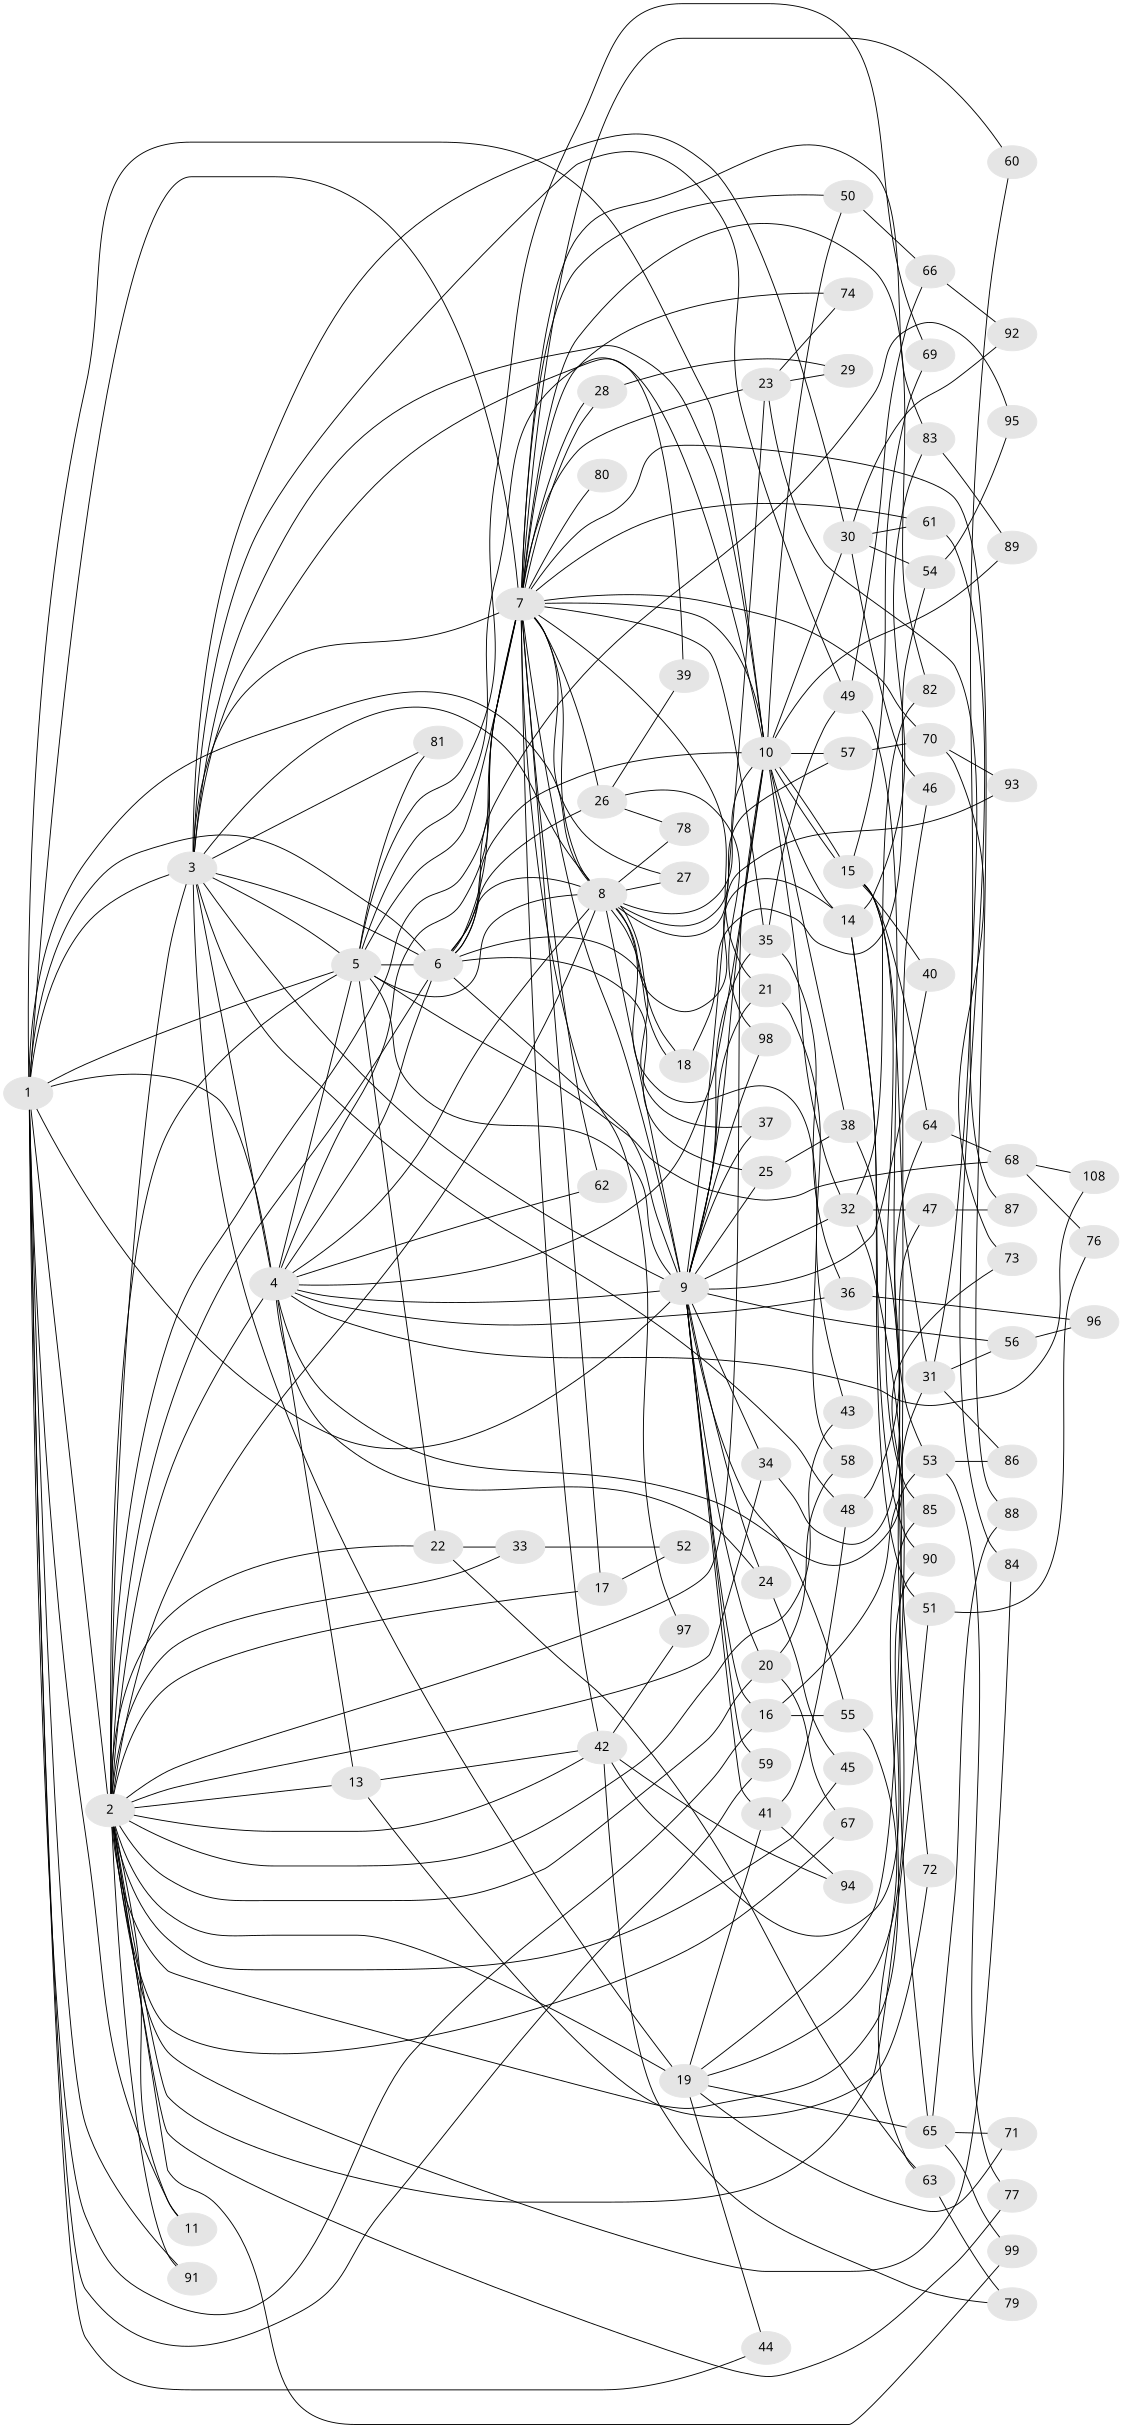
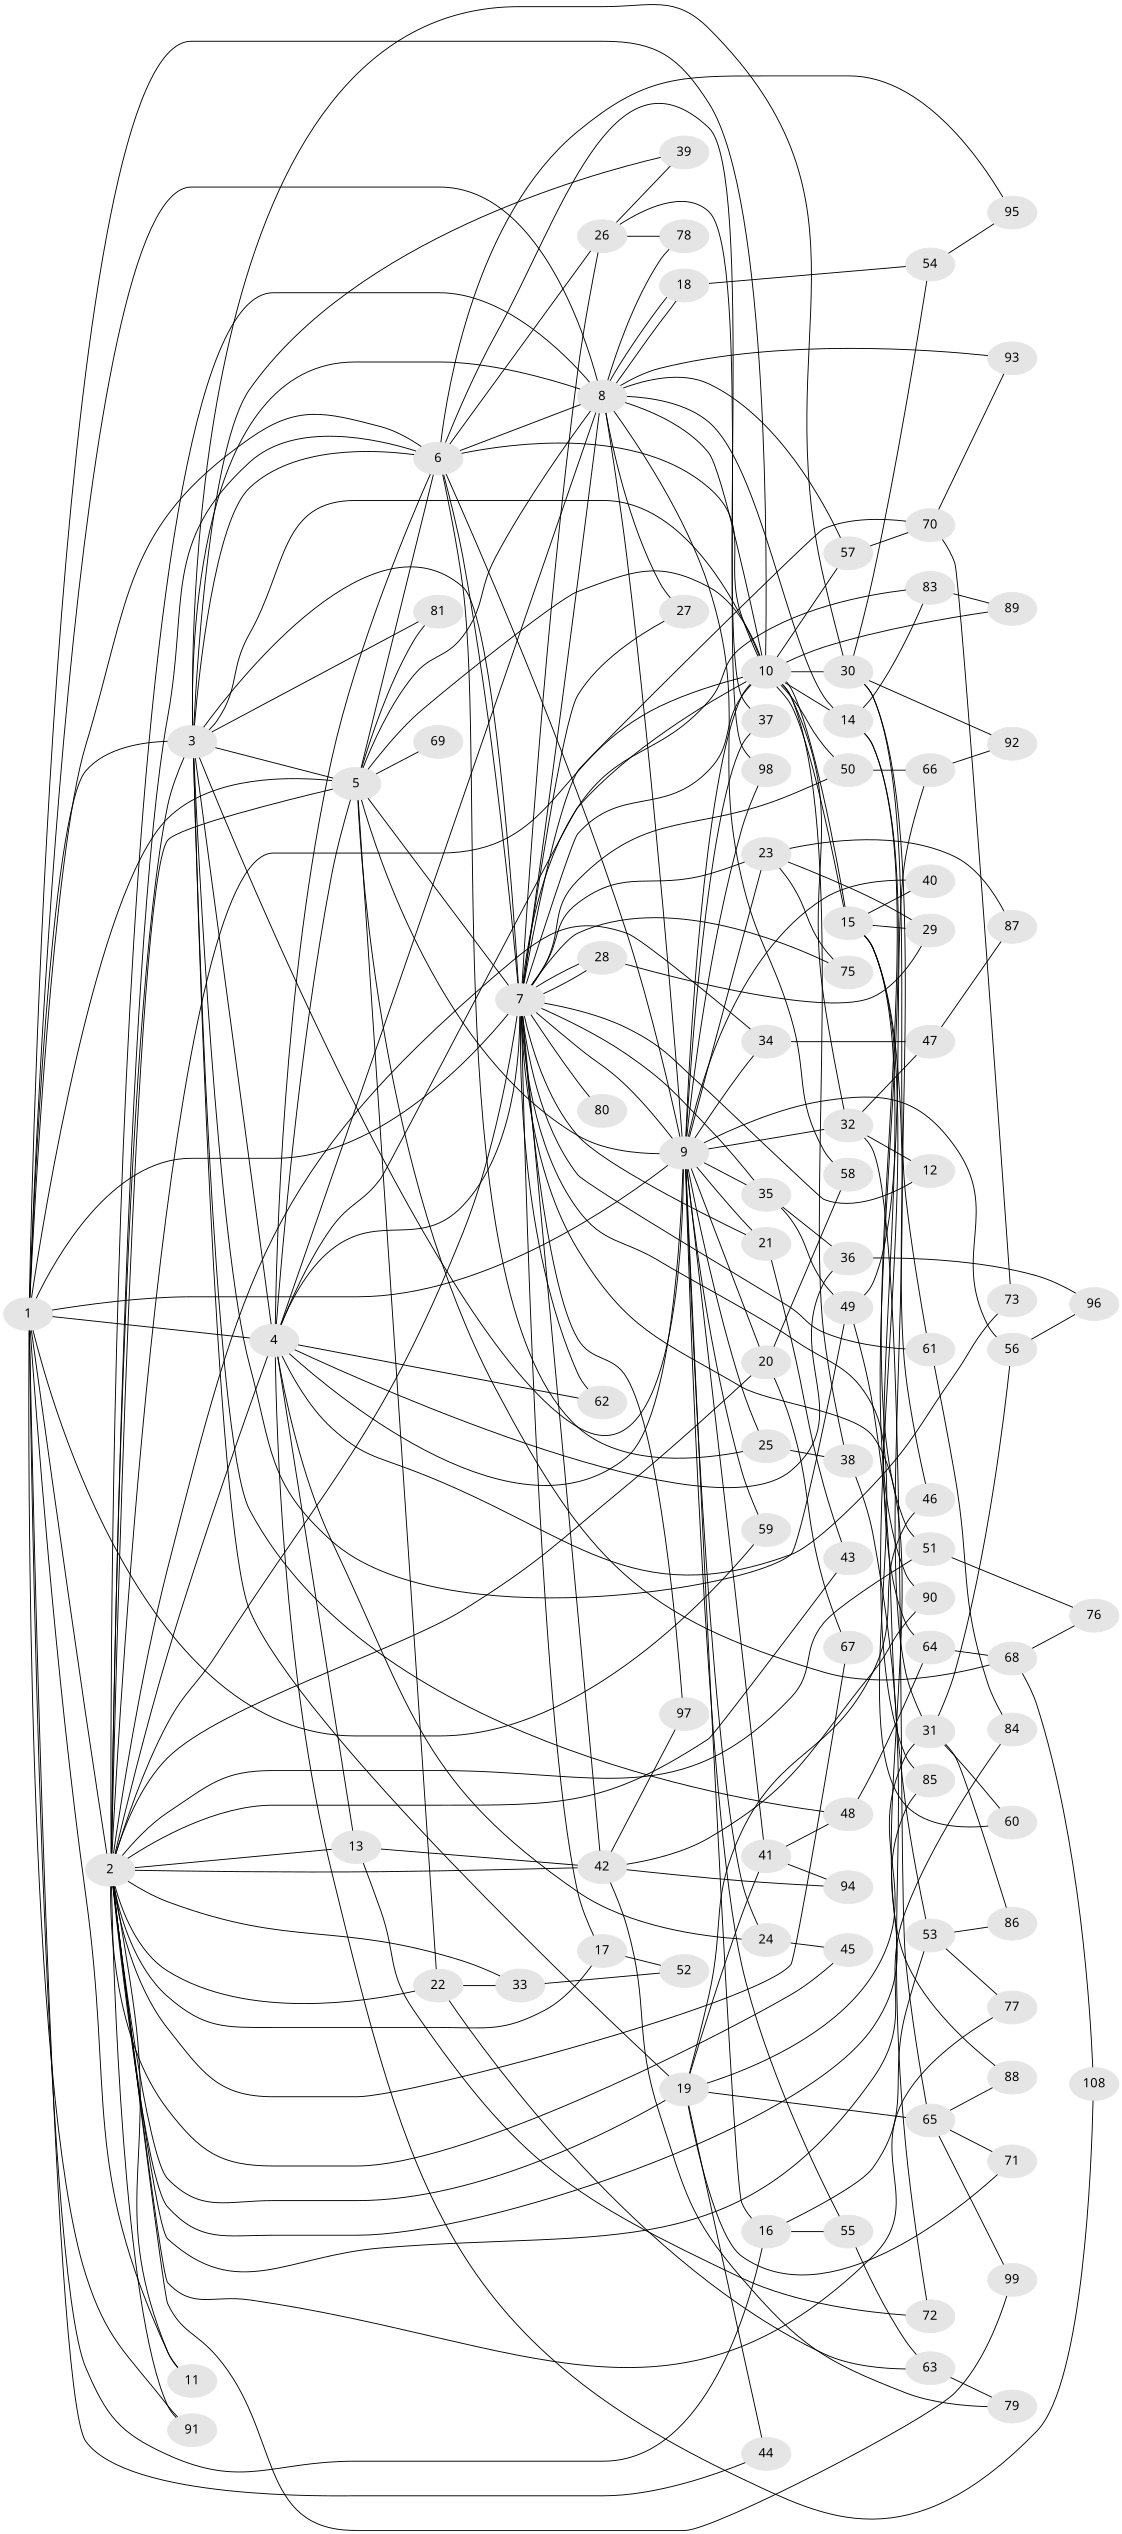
(848, 294) -> (848, 972)
(885, 625) -> (889, 927)
(930, 691) -> (930, 1171)
